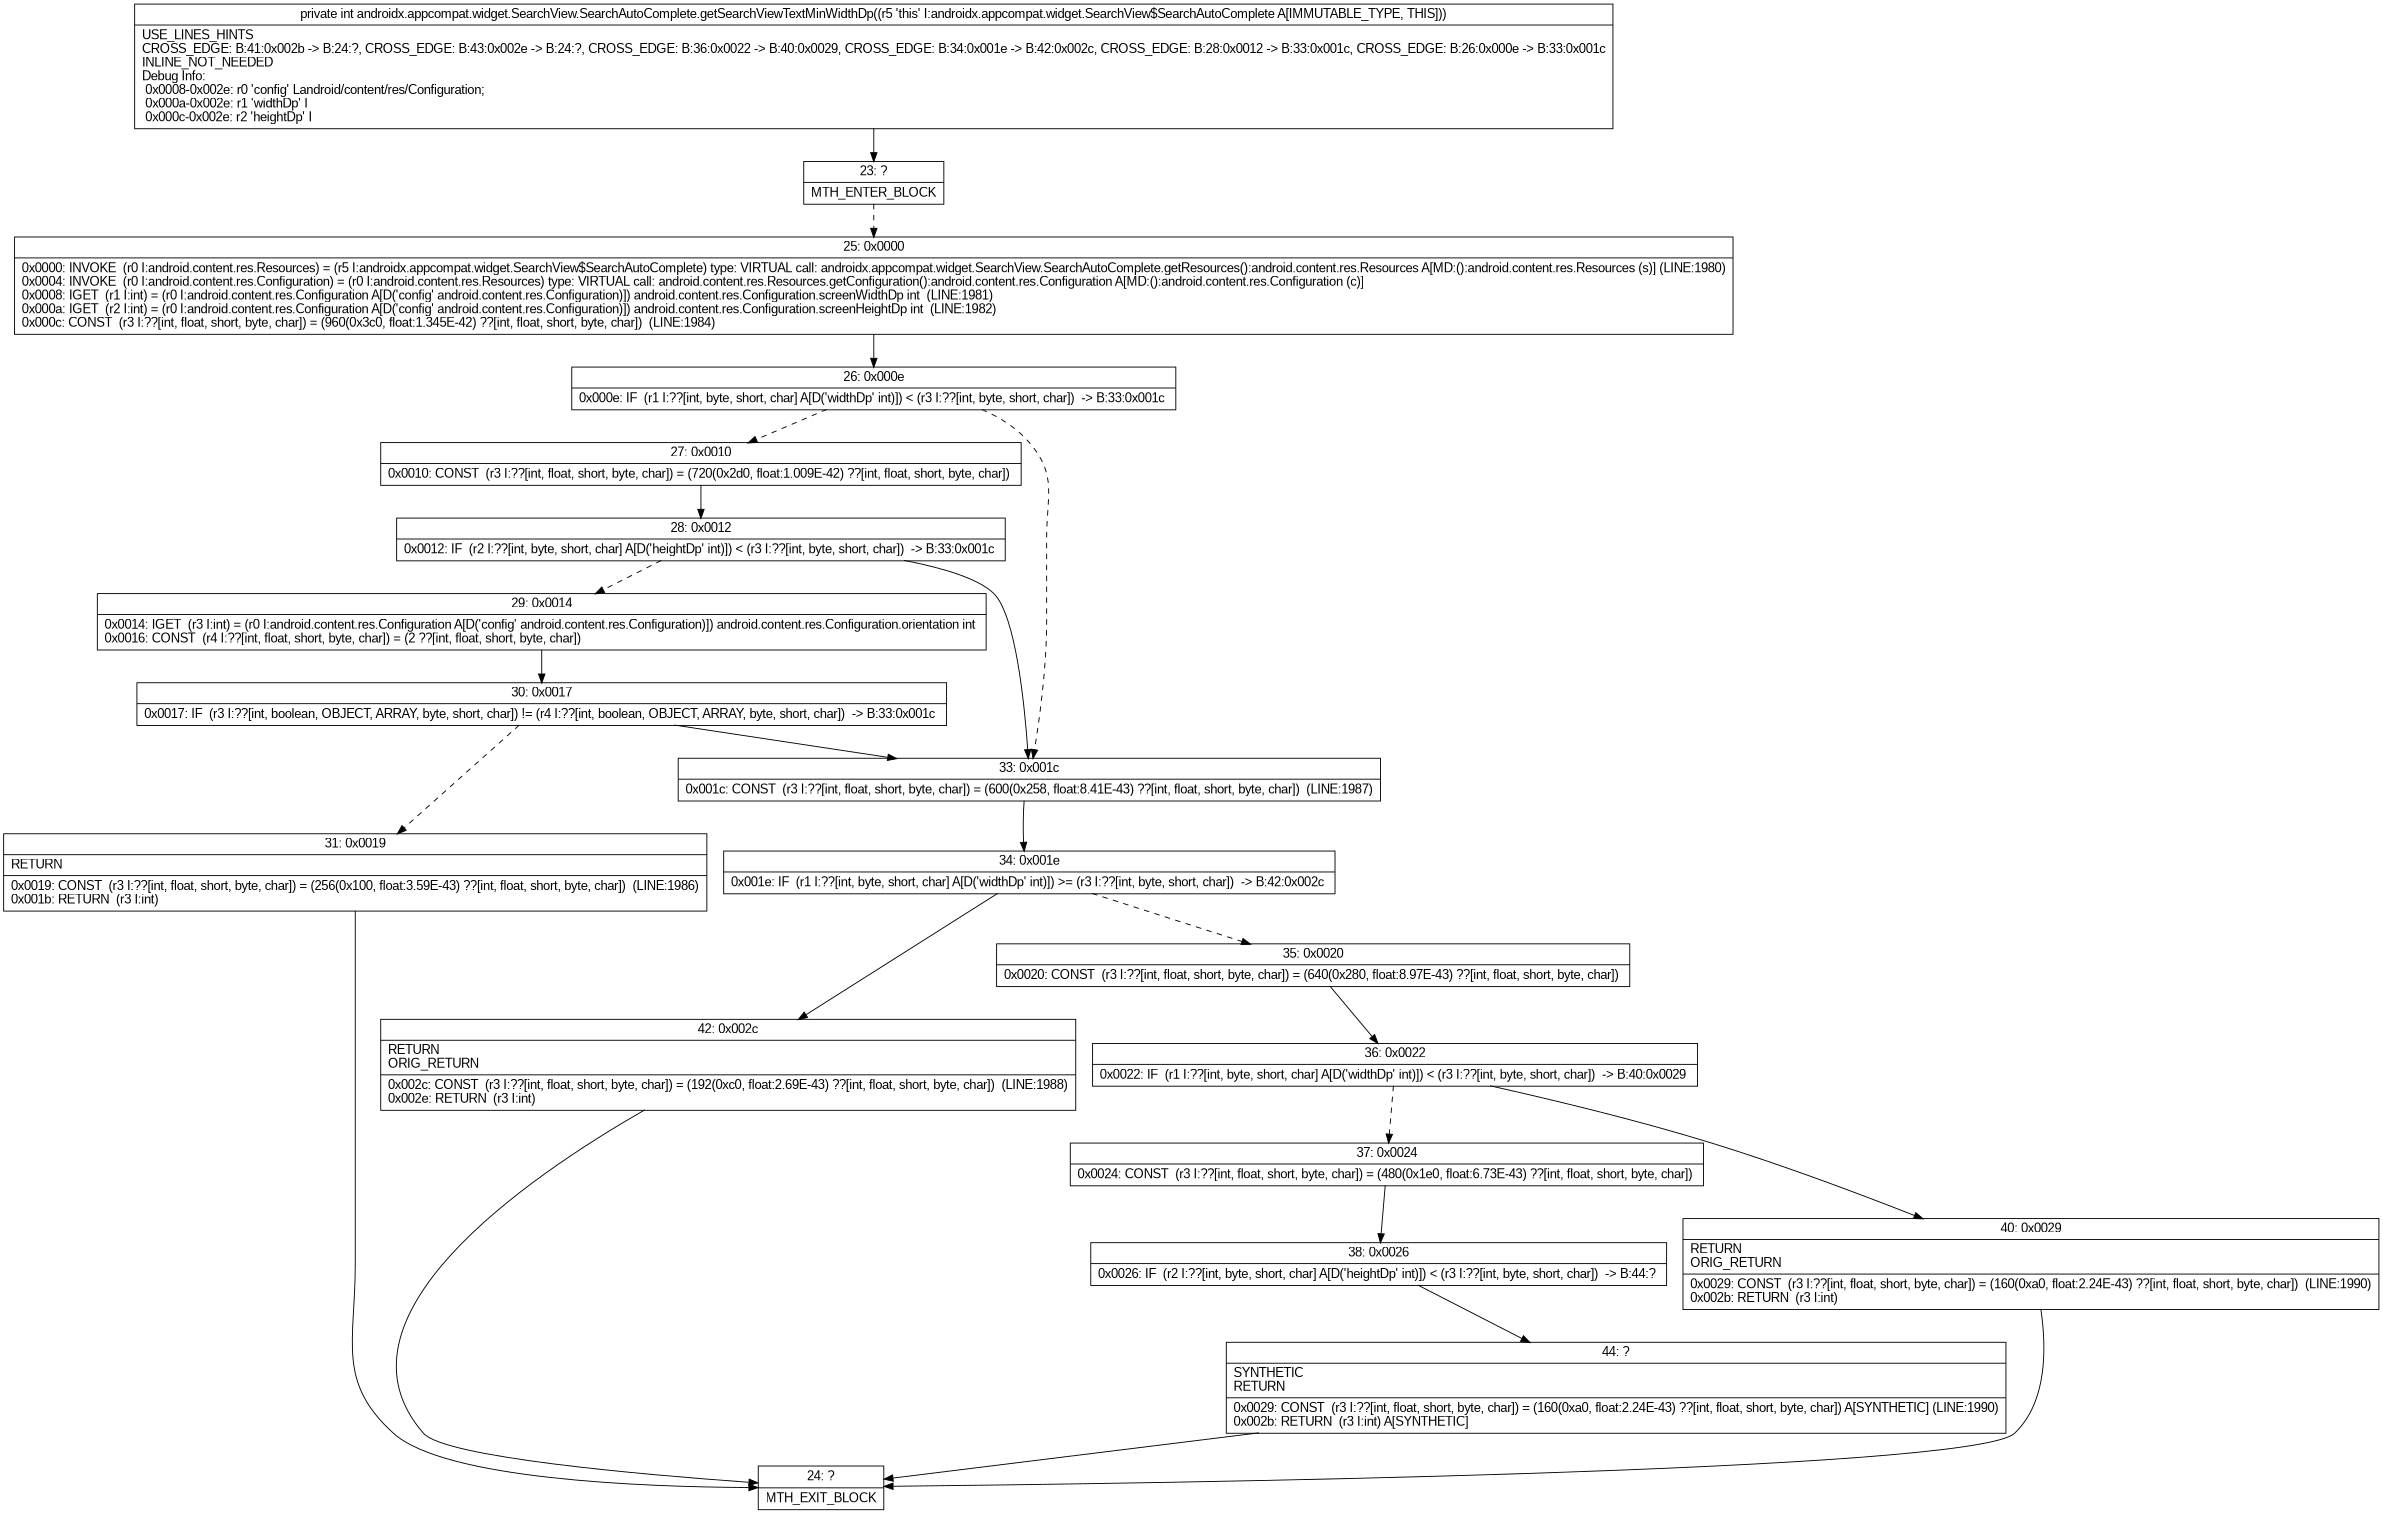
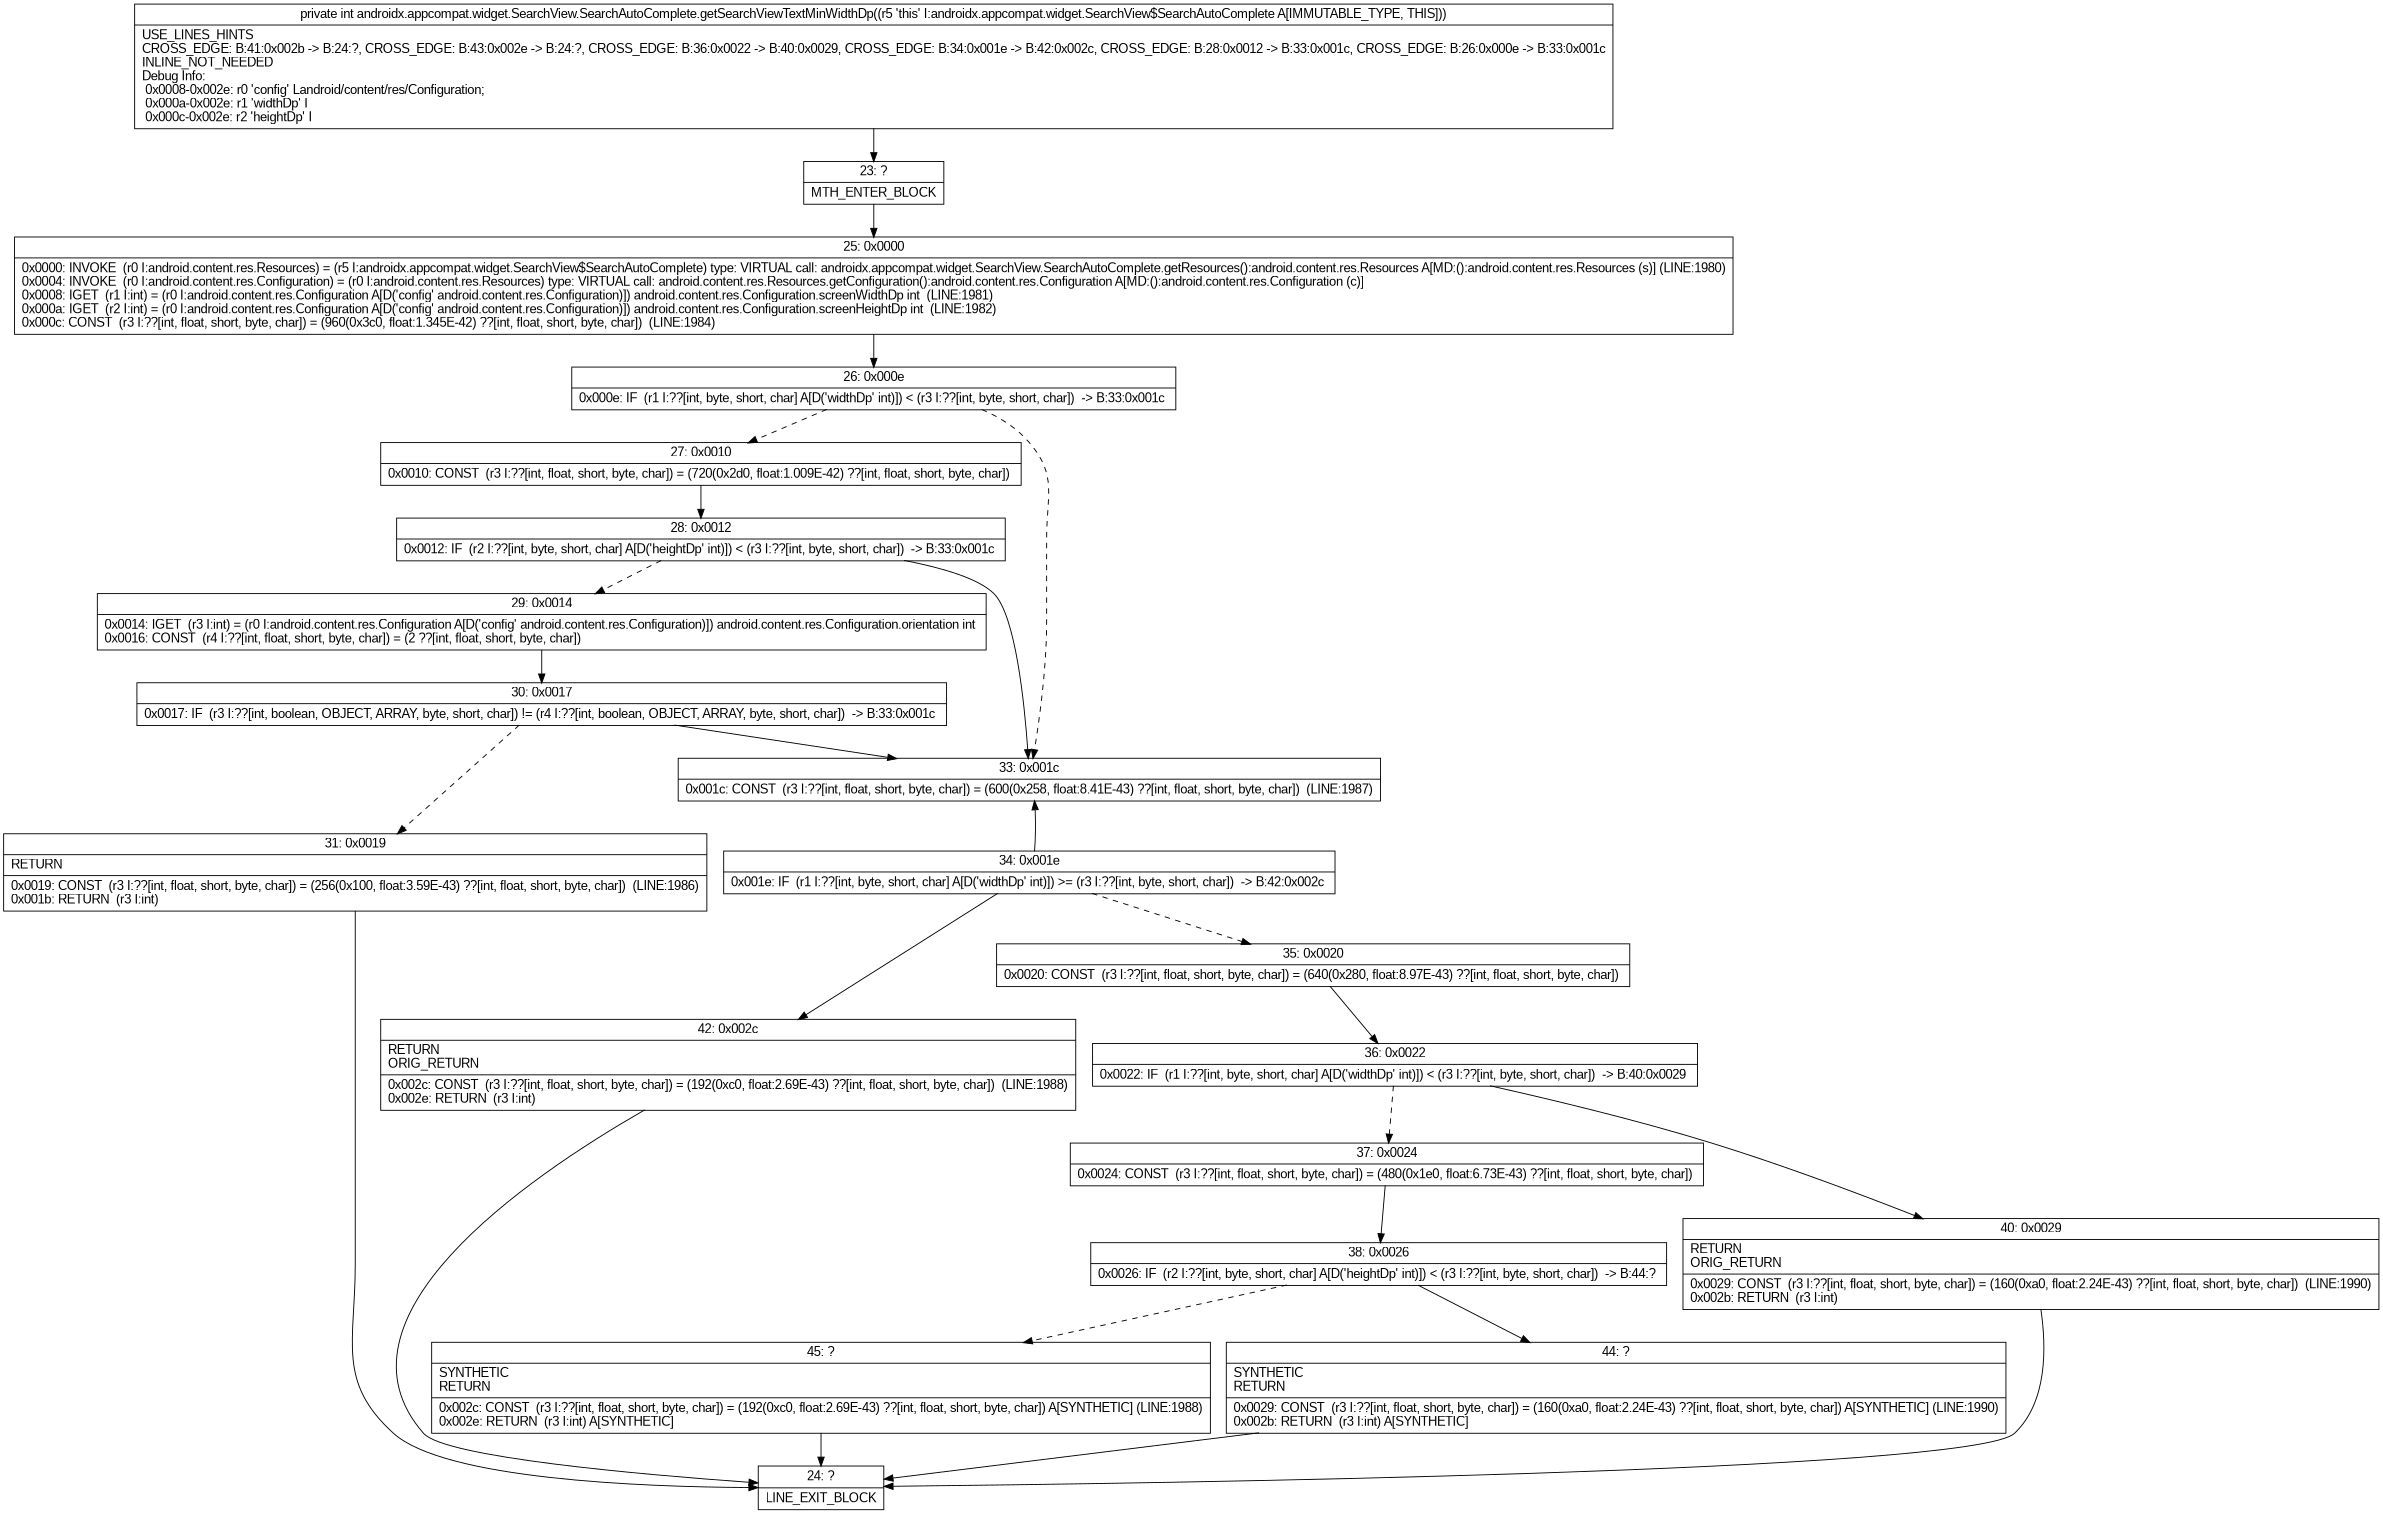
(874, 216) -> (874, 216)
(1023, 821) -> (1035, 831)
none -> (821, 1388)
(821, 1498) -> (821, 1498)
